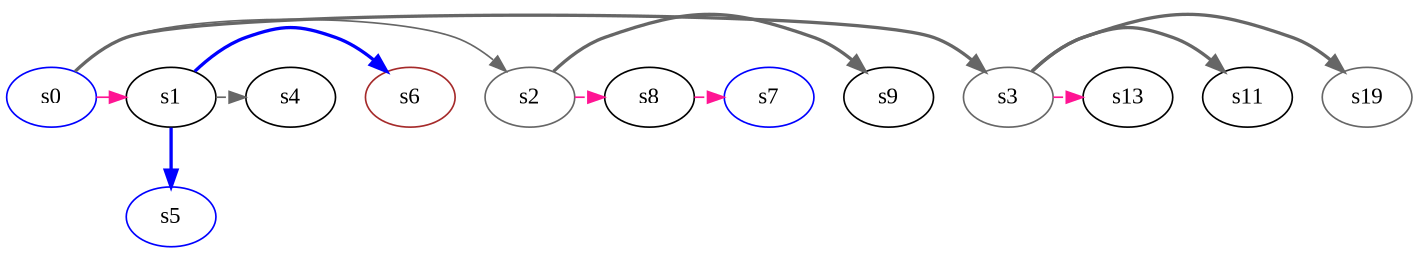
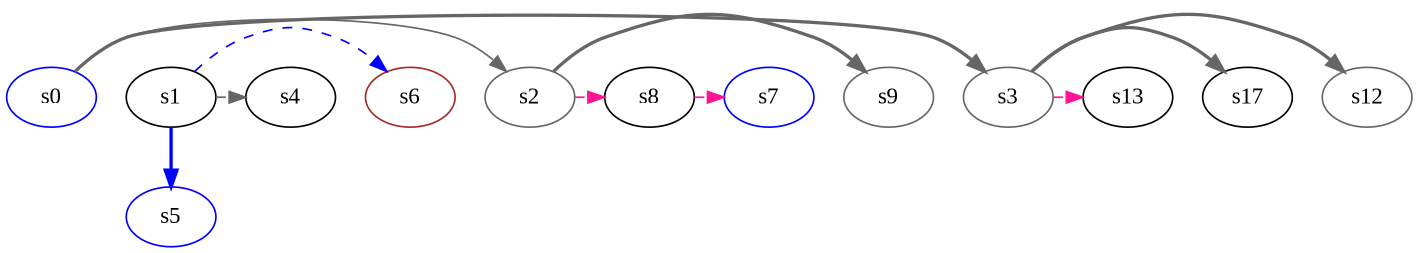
(263, 32) -> (263, 32)
(103, 97) -> none
(889, 97) -> (889, 97)
(1247, 97) -> (1247, 97)
(1367, 97) -> (1367, 97)
